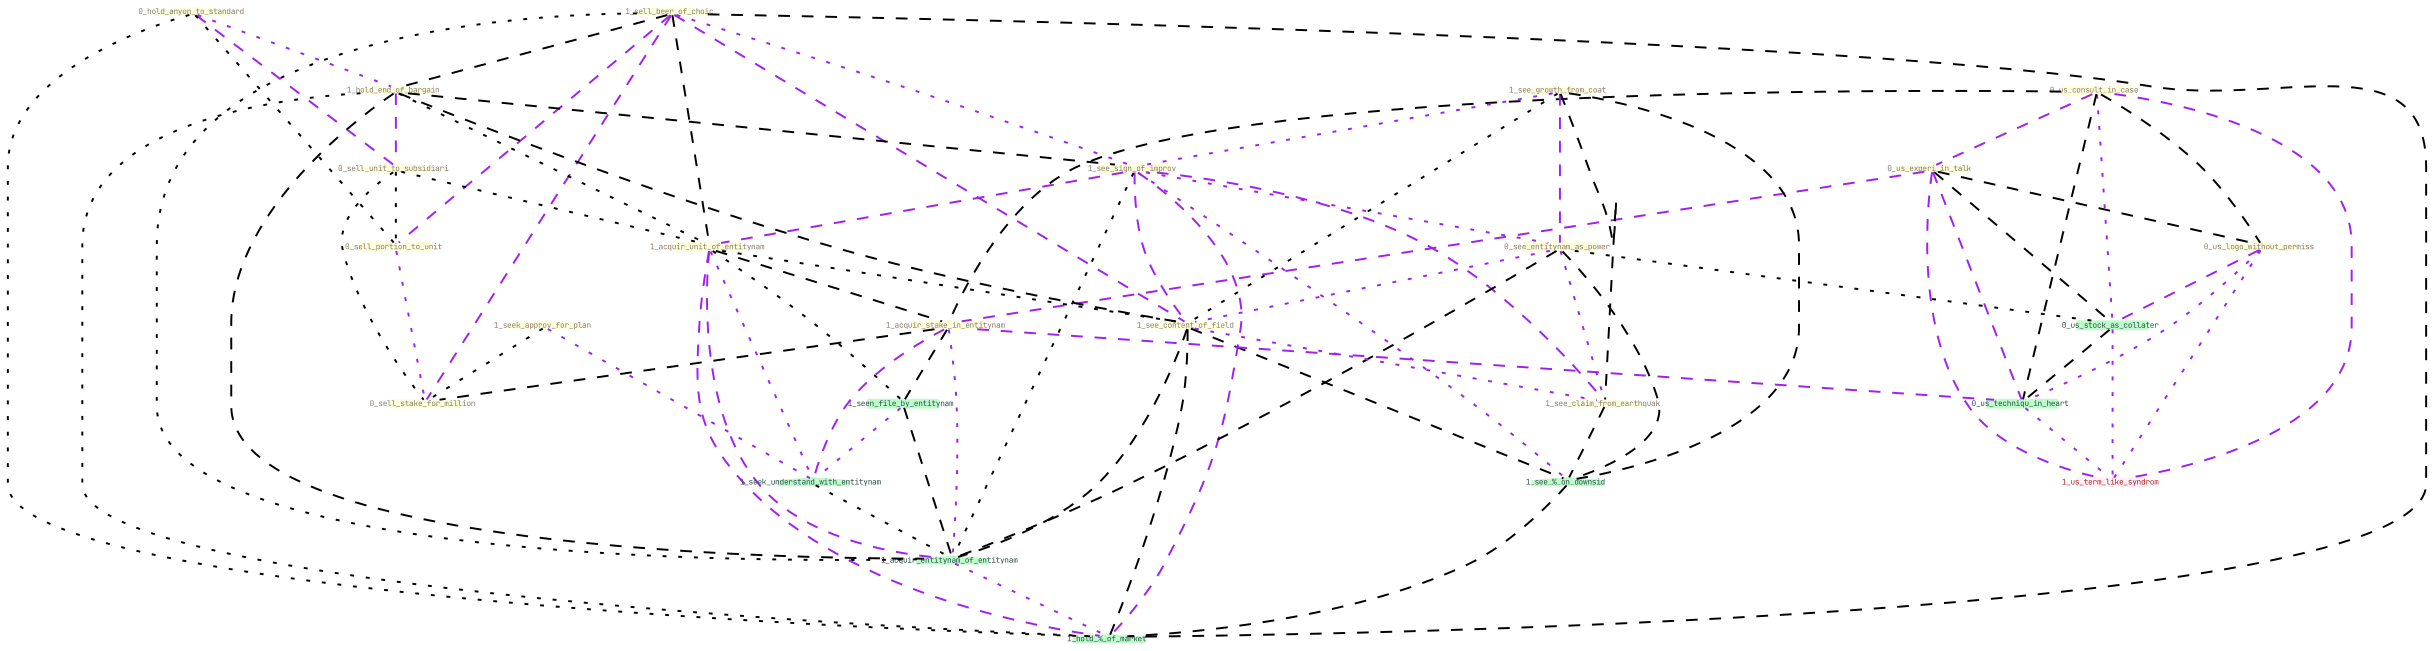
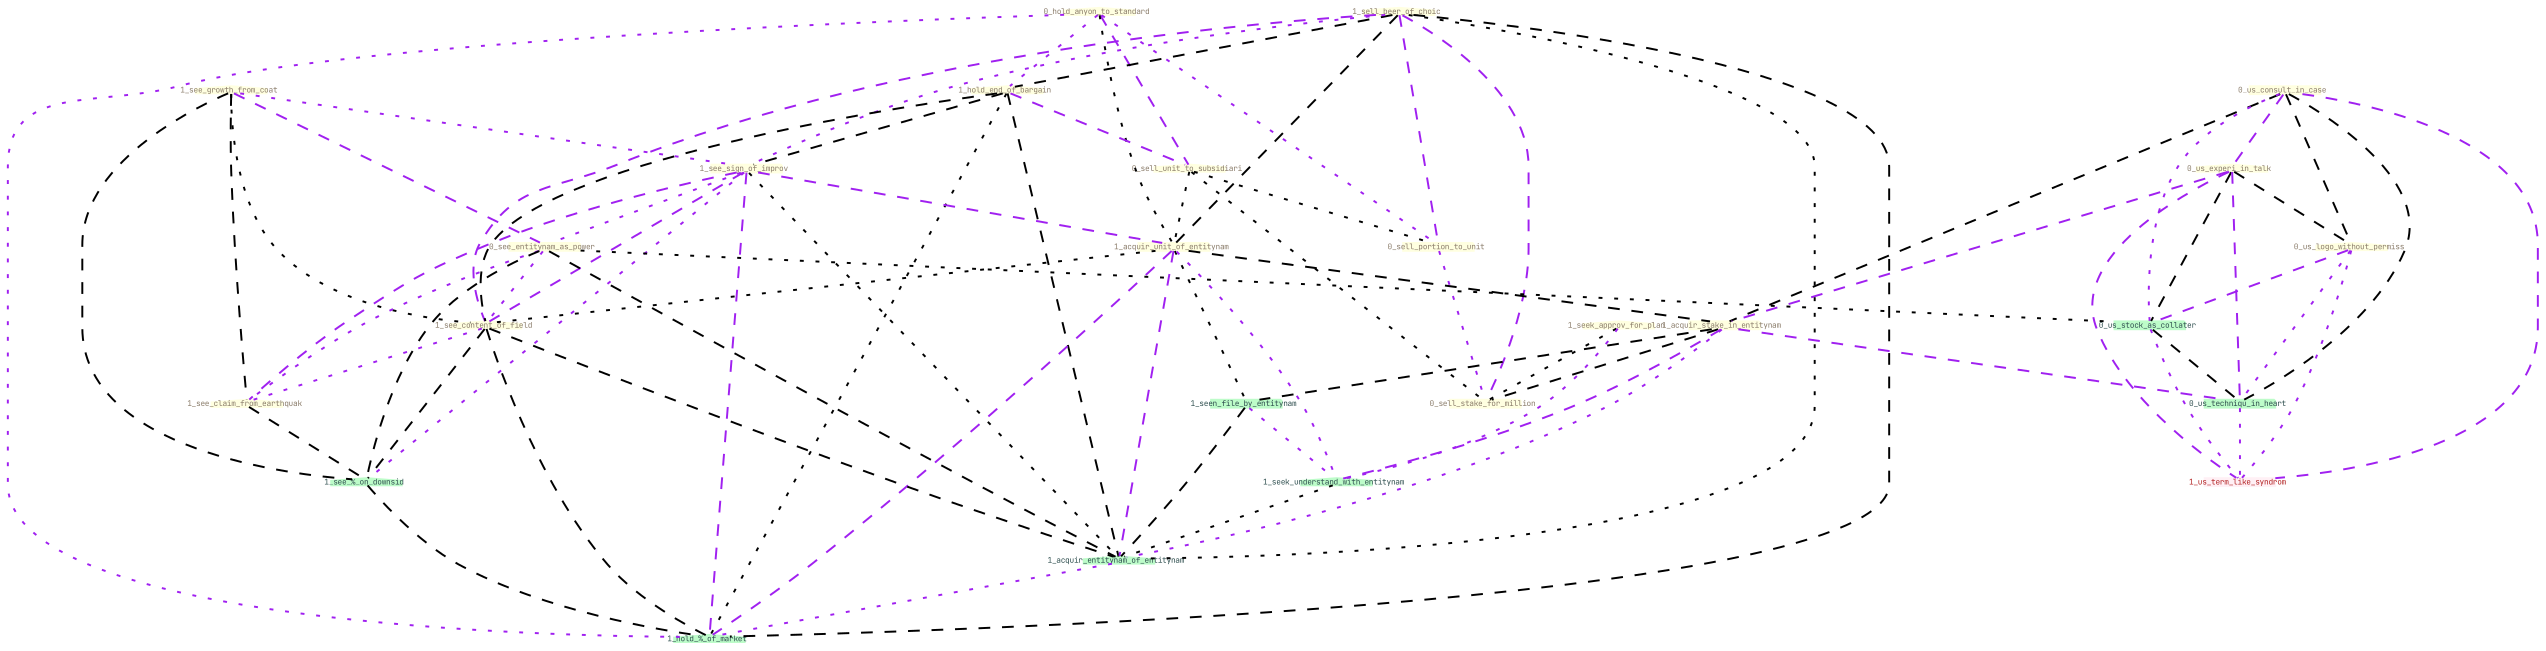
(295, 129) -> (1268, 129)
(552, 168) -> (1121, 121)
(255, 572) -> (14, 137)
